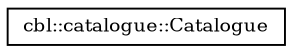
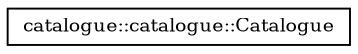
(146, 27) -> (179, 27)
